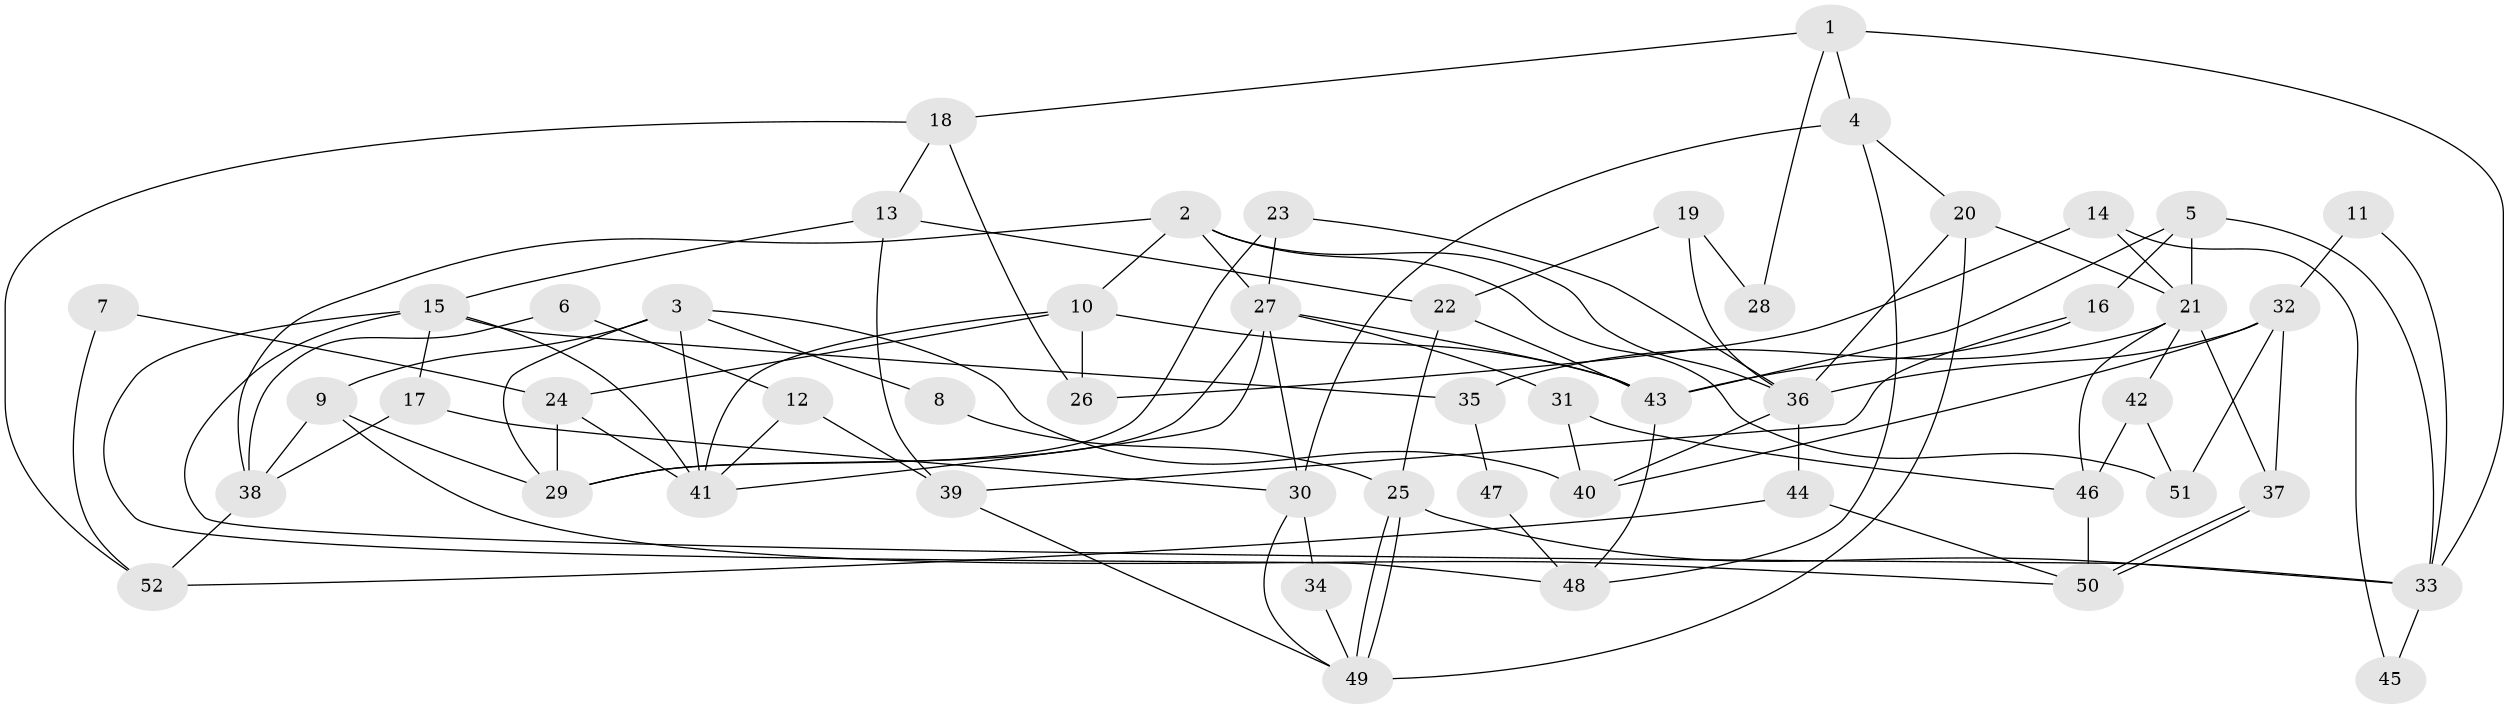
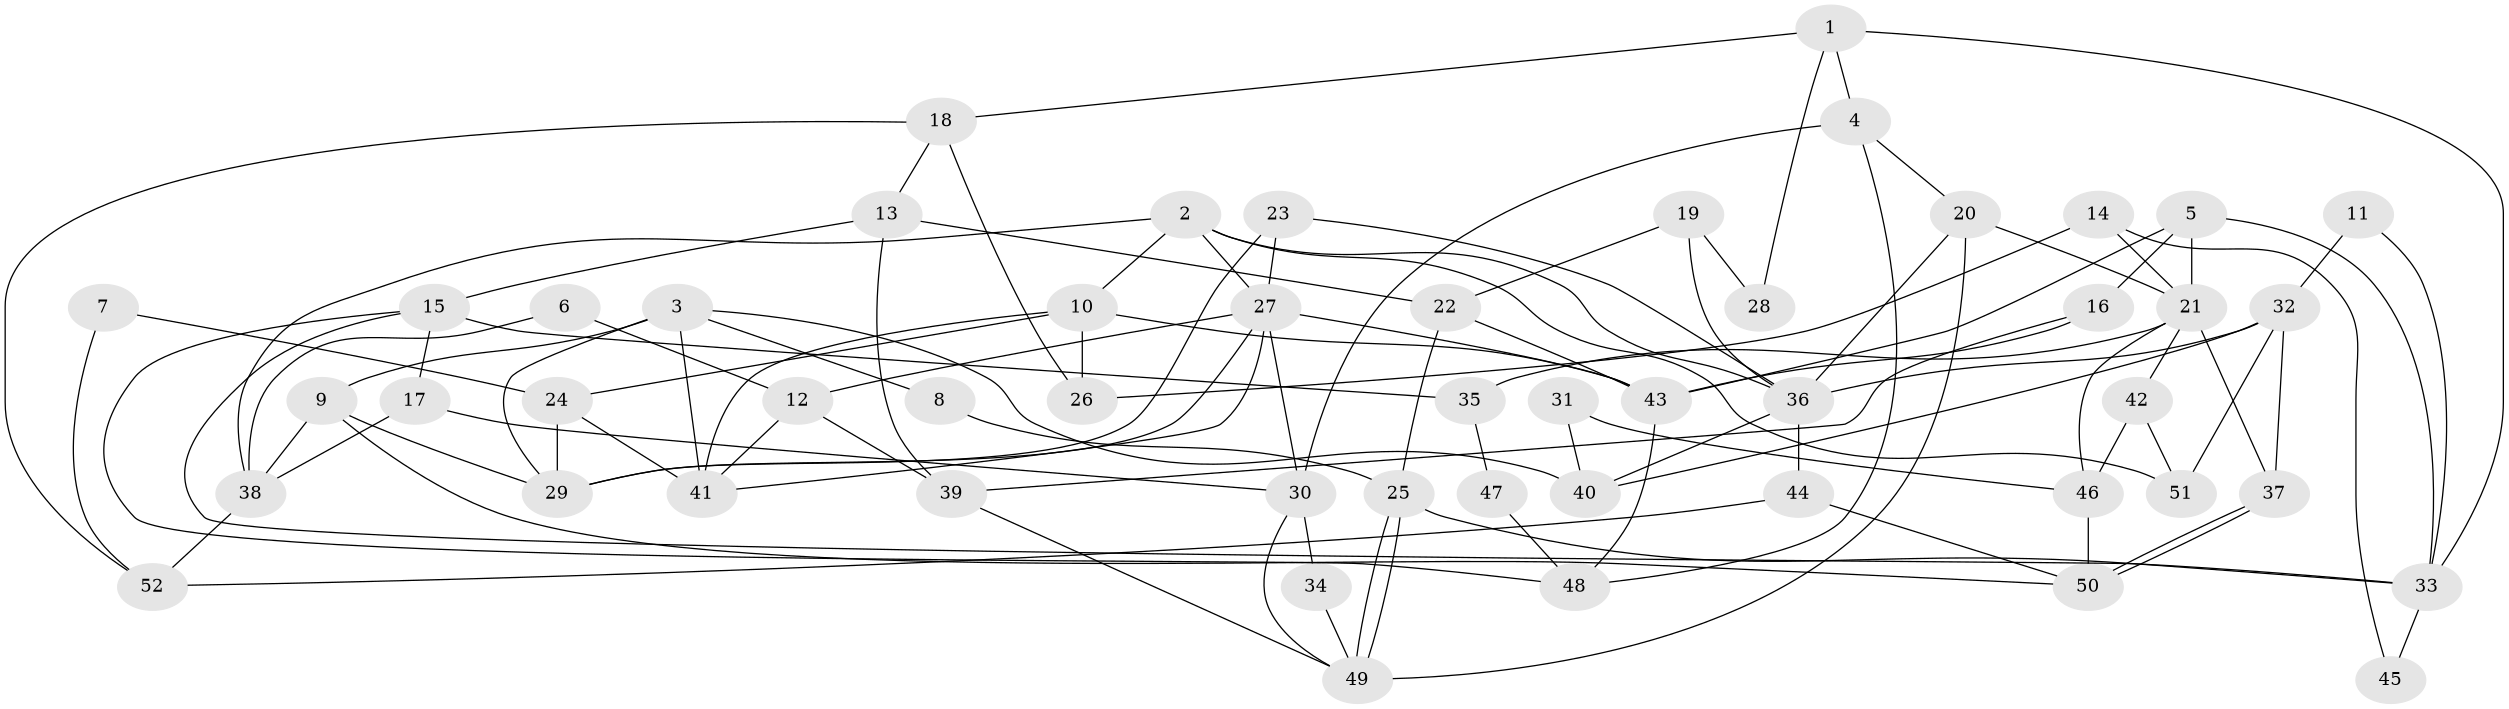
(1454, 357) -> (1031, 351)
(594, 371) -> none
